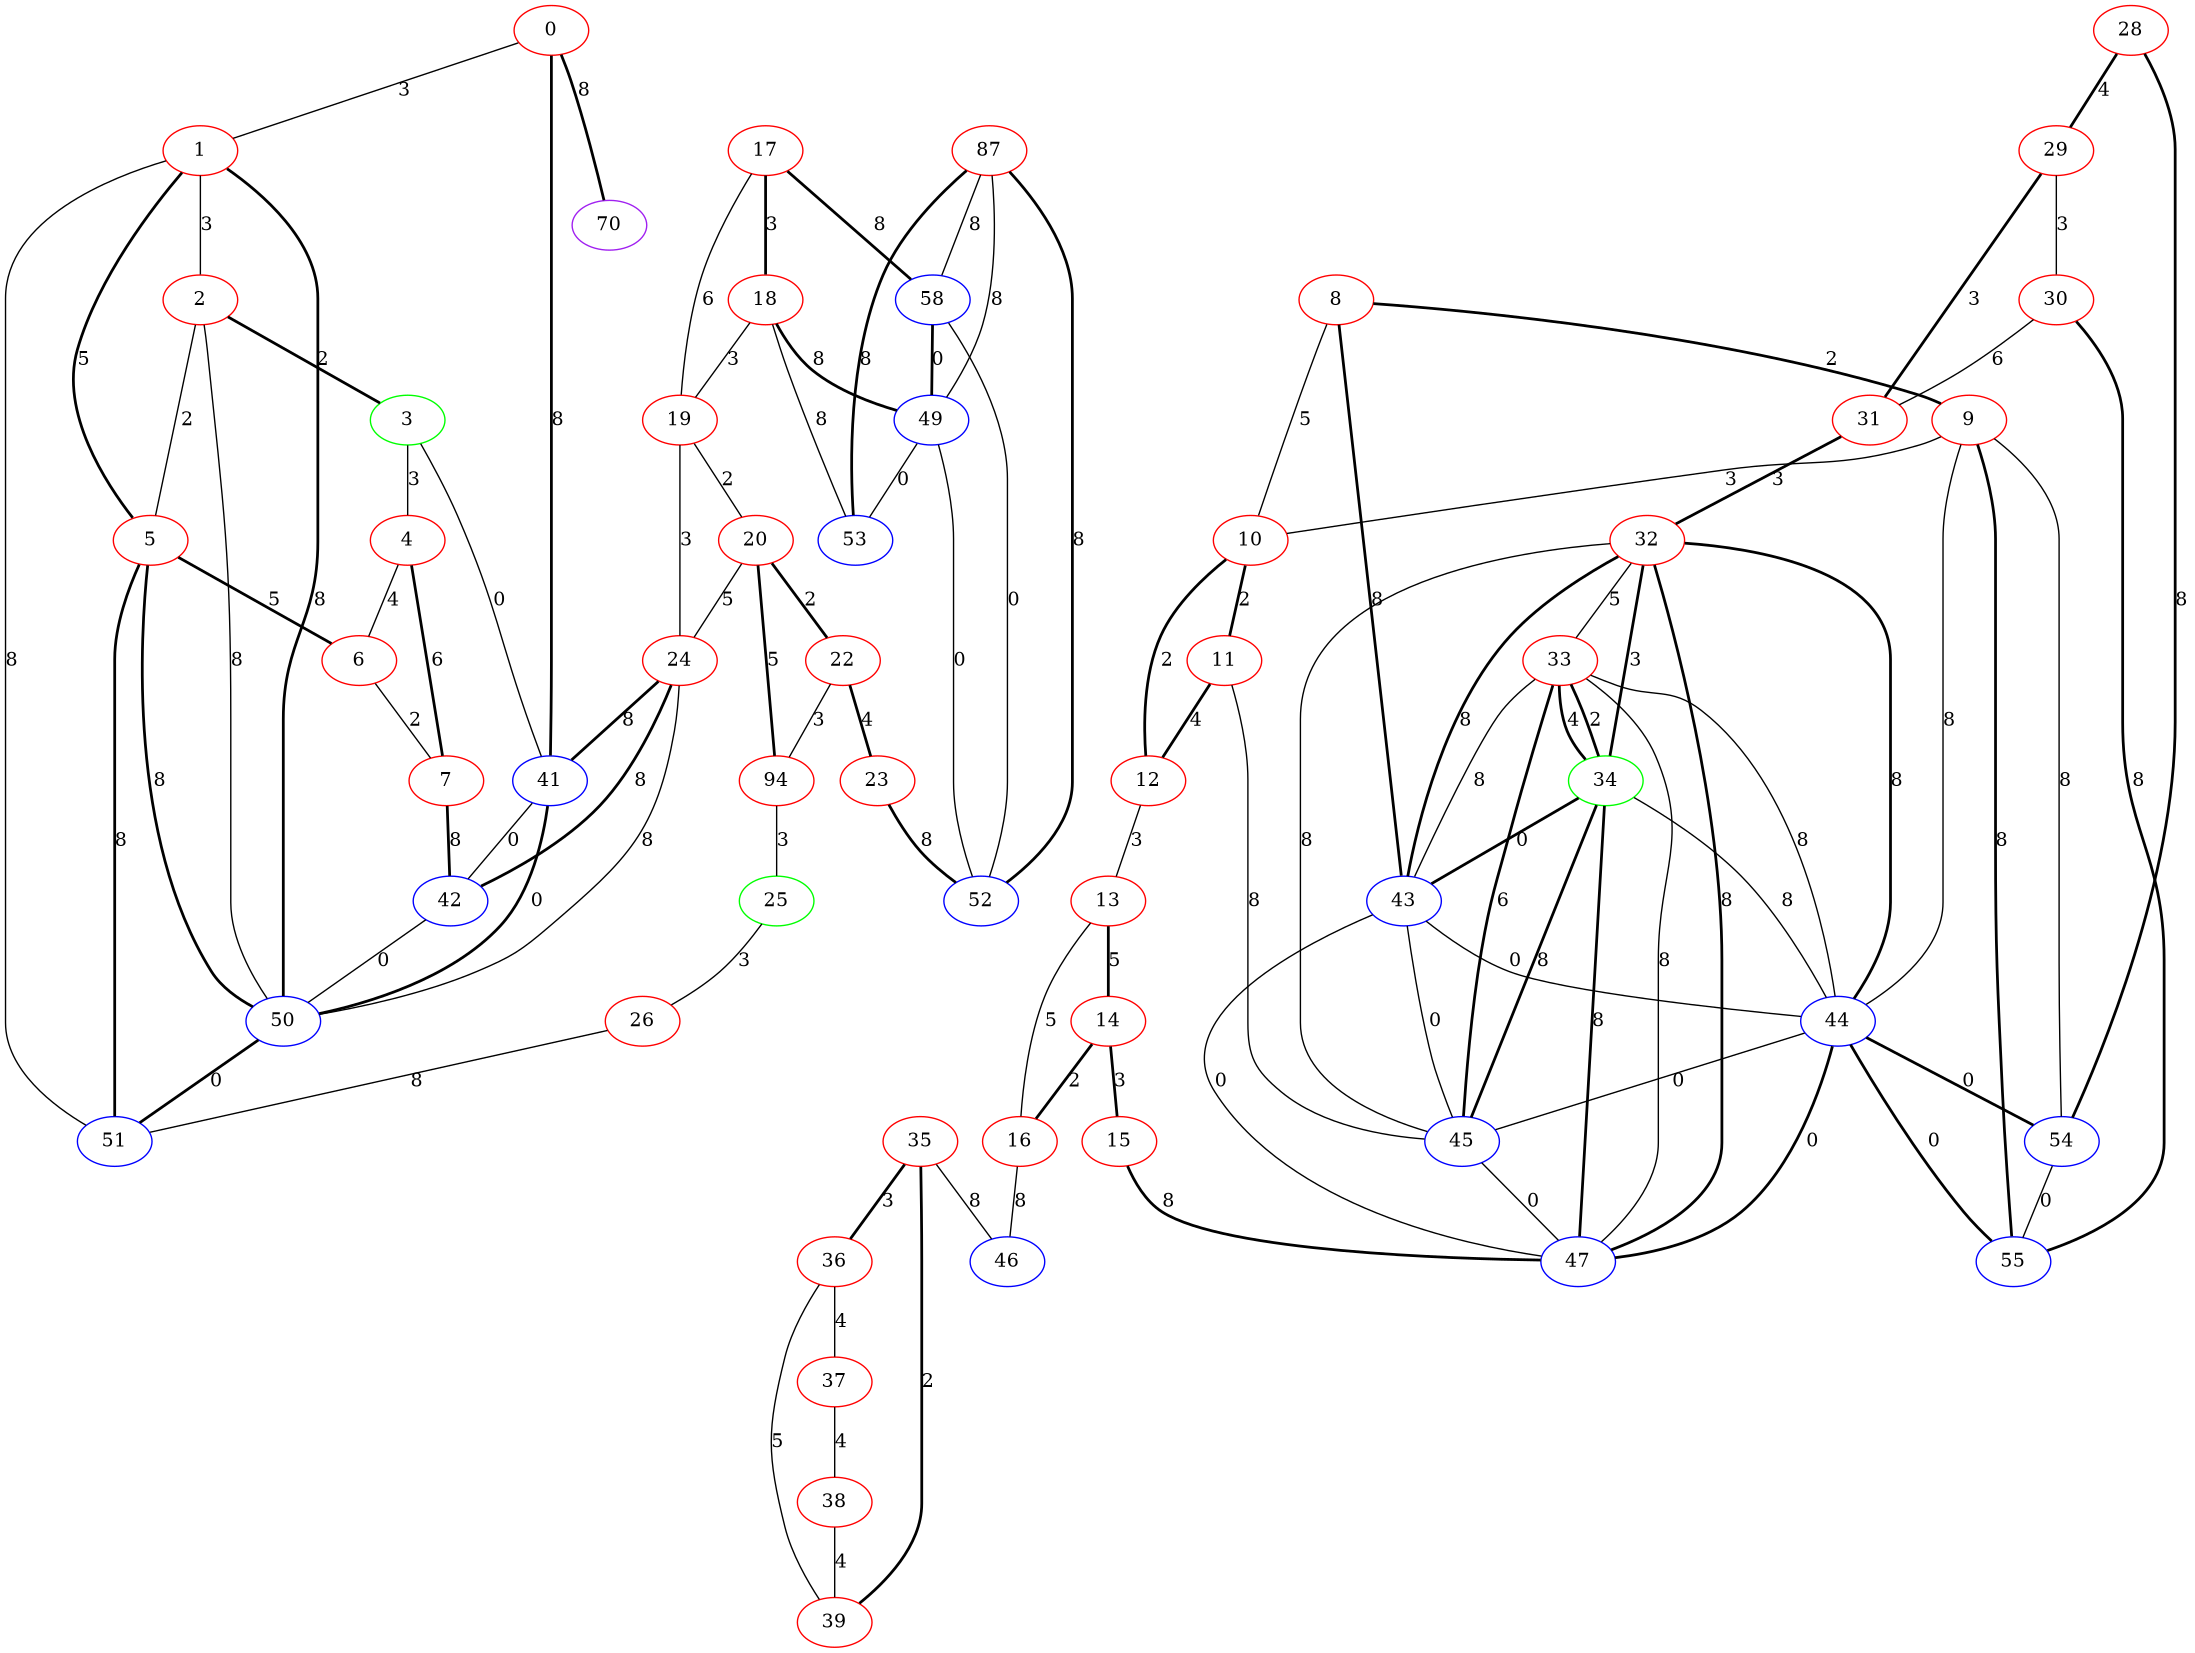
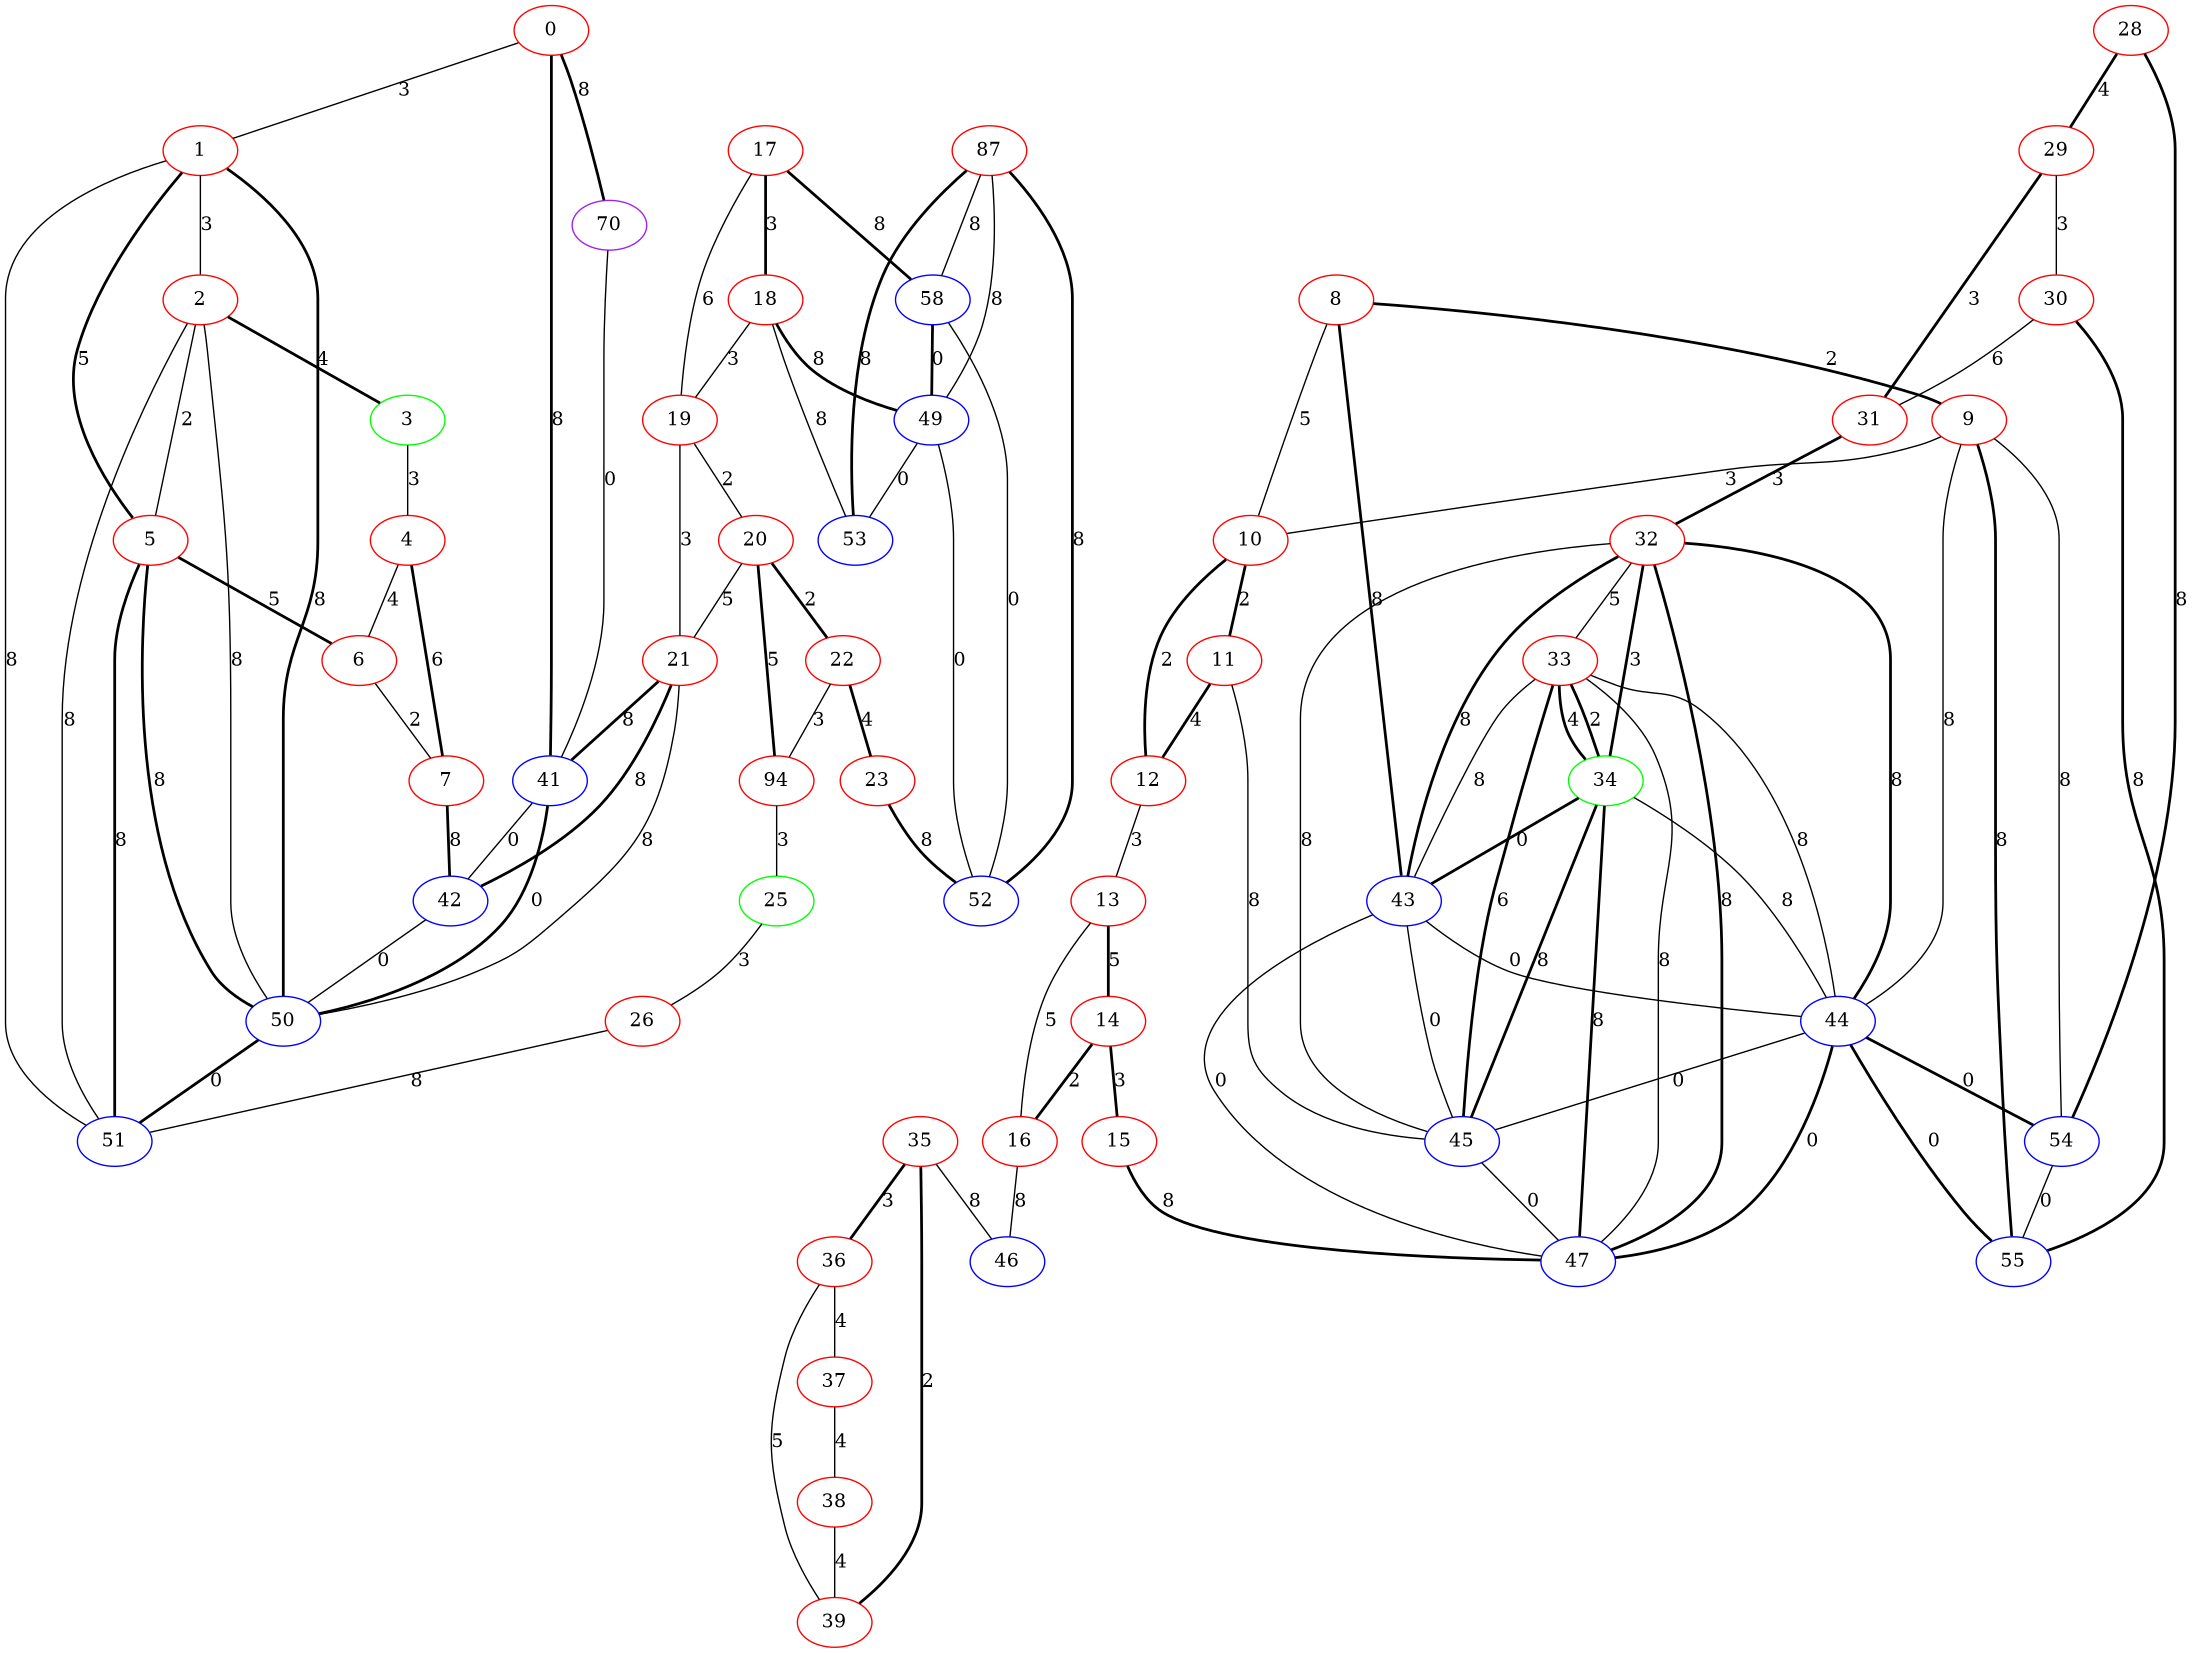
(323, 360) -> (323, 360)
(489, 597) -> (604, 507)
(680, 661) -> (680, 661)
none -> (63, 714)
